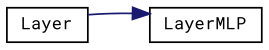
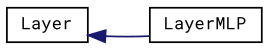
(110, 14) -> (128, 37)
